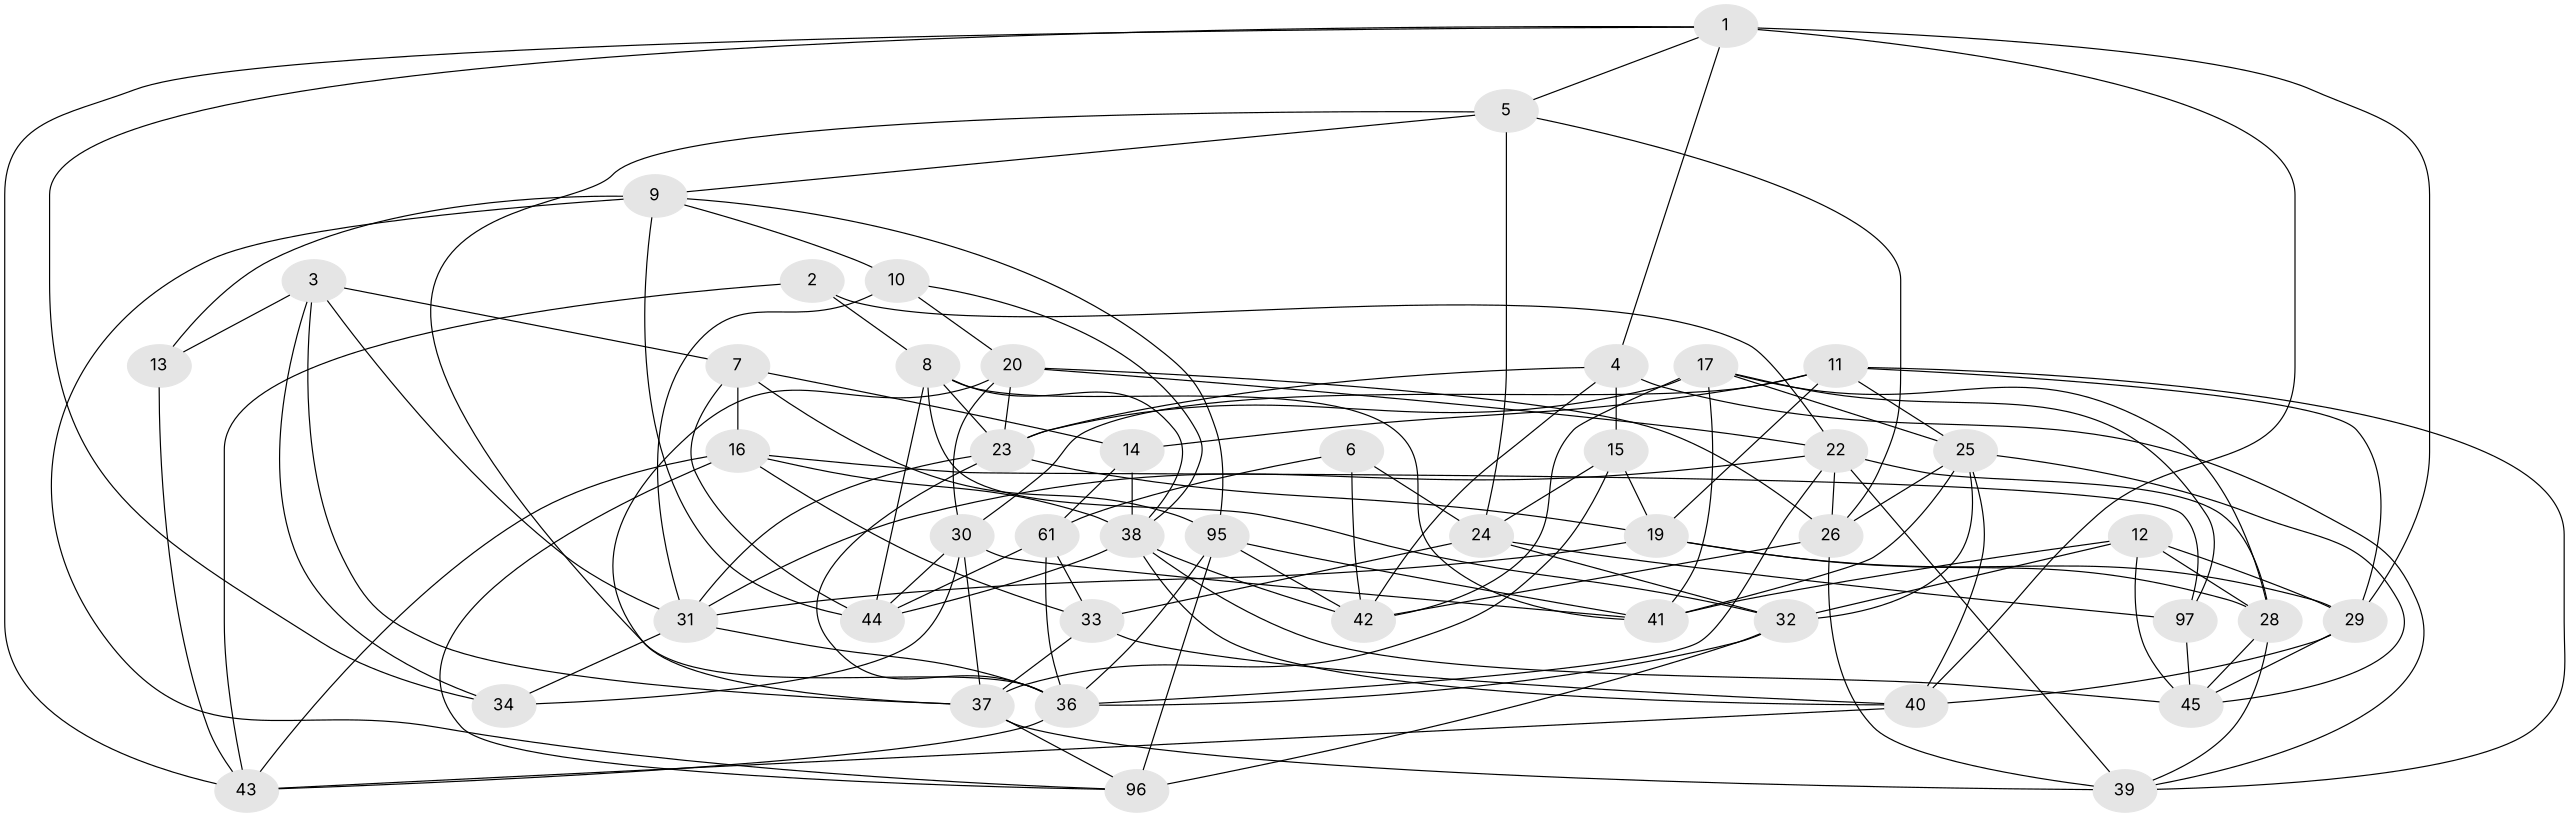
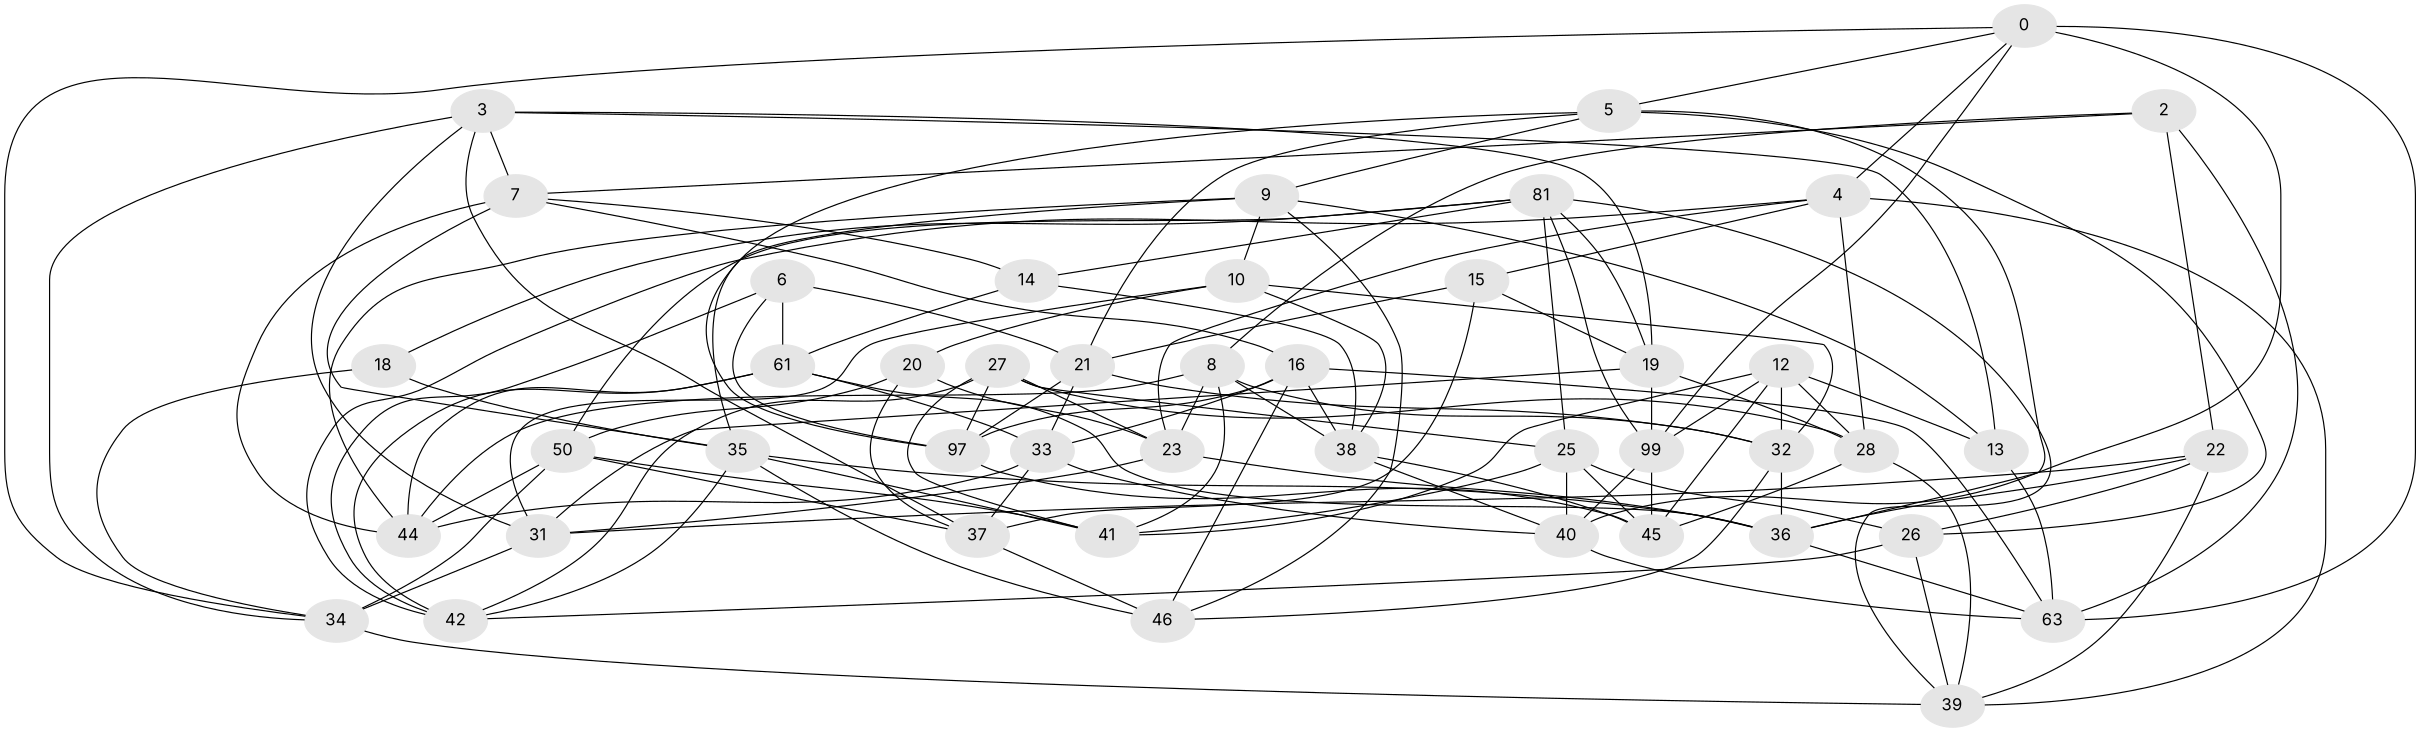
(1726, 26) -> (2025, 26)
none -> (1340, 153)
none -> (1005, 162)
none -> (384, 366)
(1706, 366) -> (998, 366)
(1836, 366) -> (1542, 196)
(1363, 387) -> none
none -> (744, 390)
(1444, 403) -> none
none -> (1889, 407)
(2094, 485) -> (1852, 323)
(1328, 497) -> (1147, 125)
(962, 536) -> (563, 451)
(1217, 536) -> (738, 451)
(1482, 536) -> (1083, 366)
(1959, 555) -> (1596, 319)
(1032, 577) -> (729, 502)
(1276, 593) -> (436, 414)
(2355, 621) -> (1652, 451)
(864, 653) -> none
(1547, 777) -> (1141, 687)
(247, 791) -> (2053, 621)
(1137, 791) -> (1163, 621)
